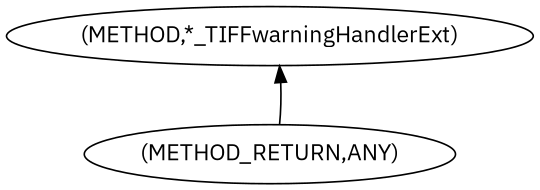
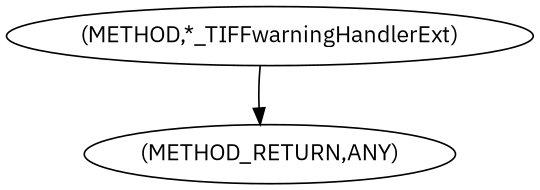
(281, 104) -> (259, 87)
